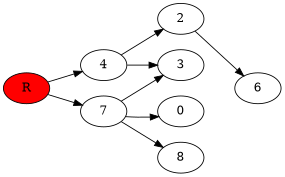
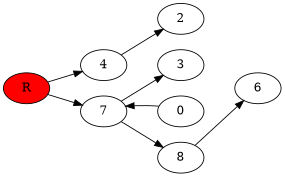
(216, 51) -> (216, 126)
(138, 65) -> none
(138, 117) -> (146, 106)
